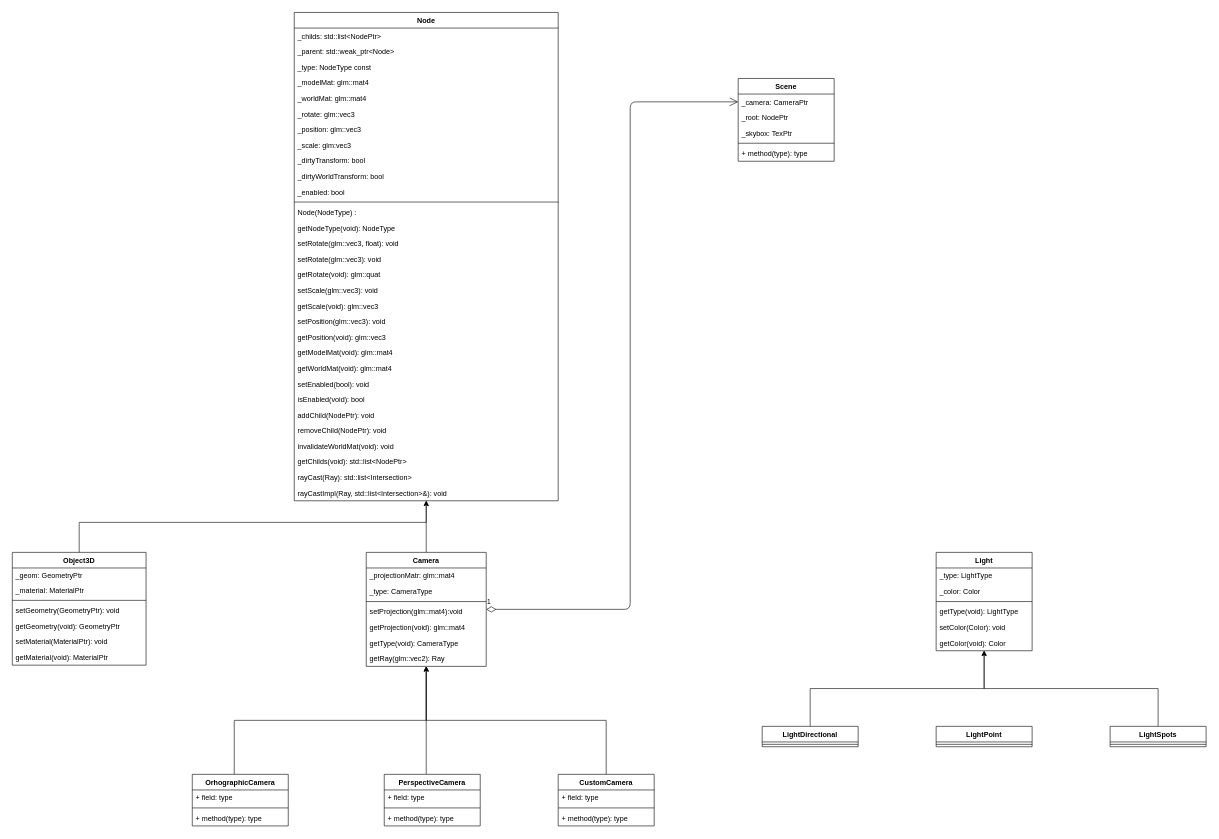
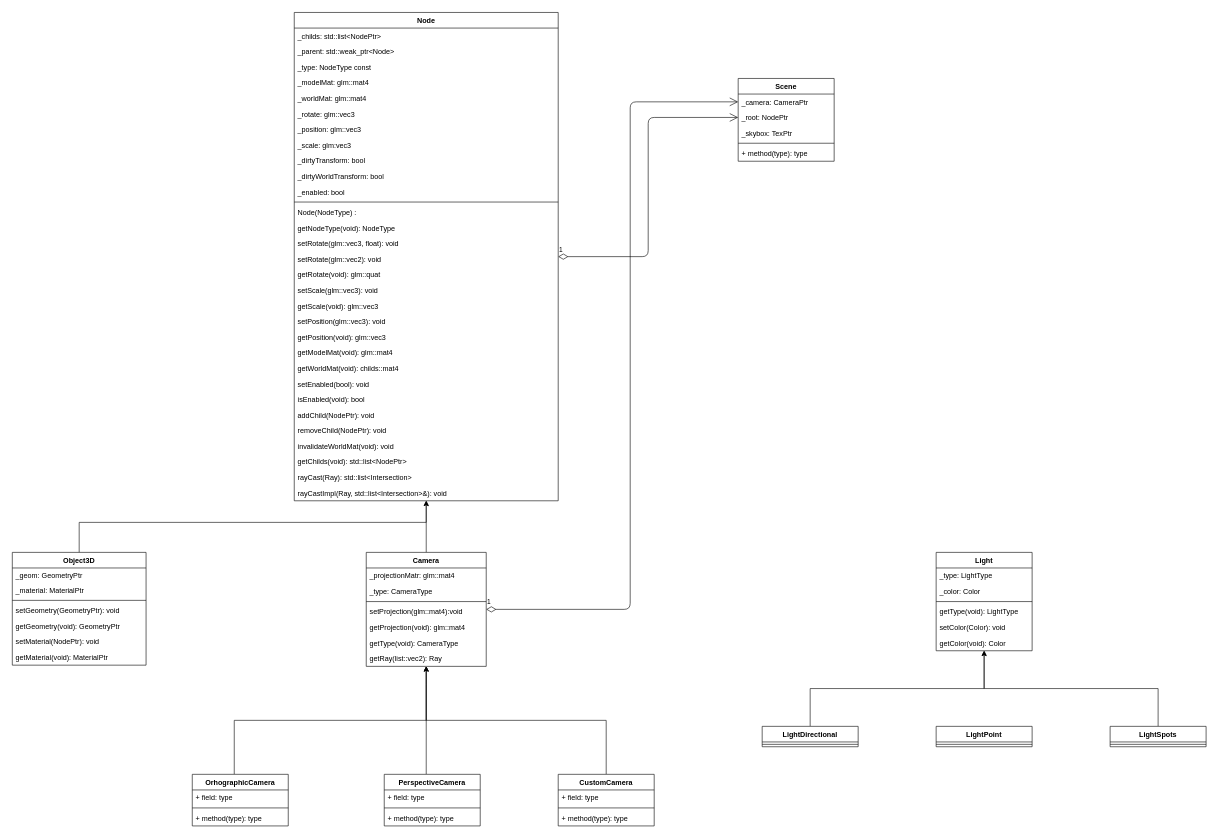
none -> (648, 183)
(344, 259) -> (344, 259)
(347, 368) -> (353, 368)
(70, 642) -> (63, 642)
(409, 659) -> (410, 659)
